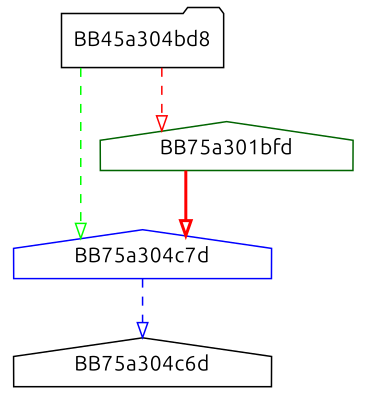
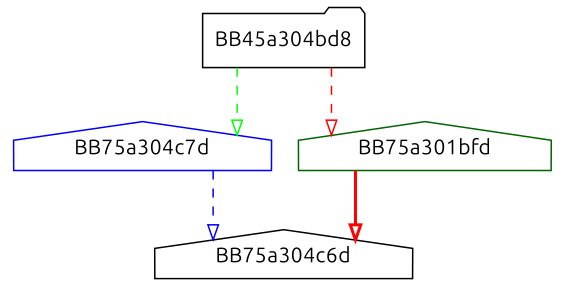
(186, 196) -> (355, 198)
